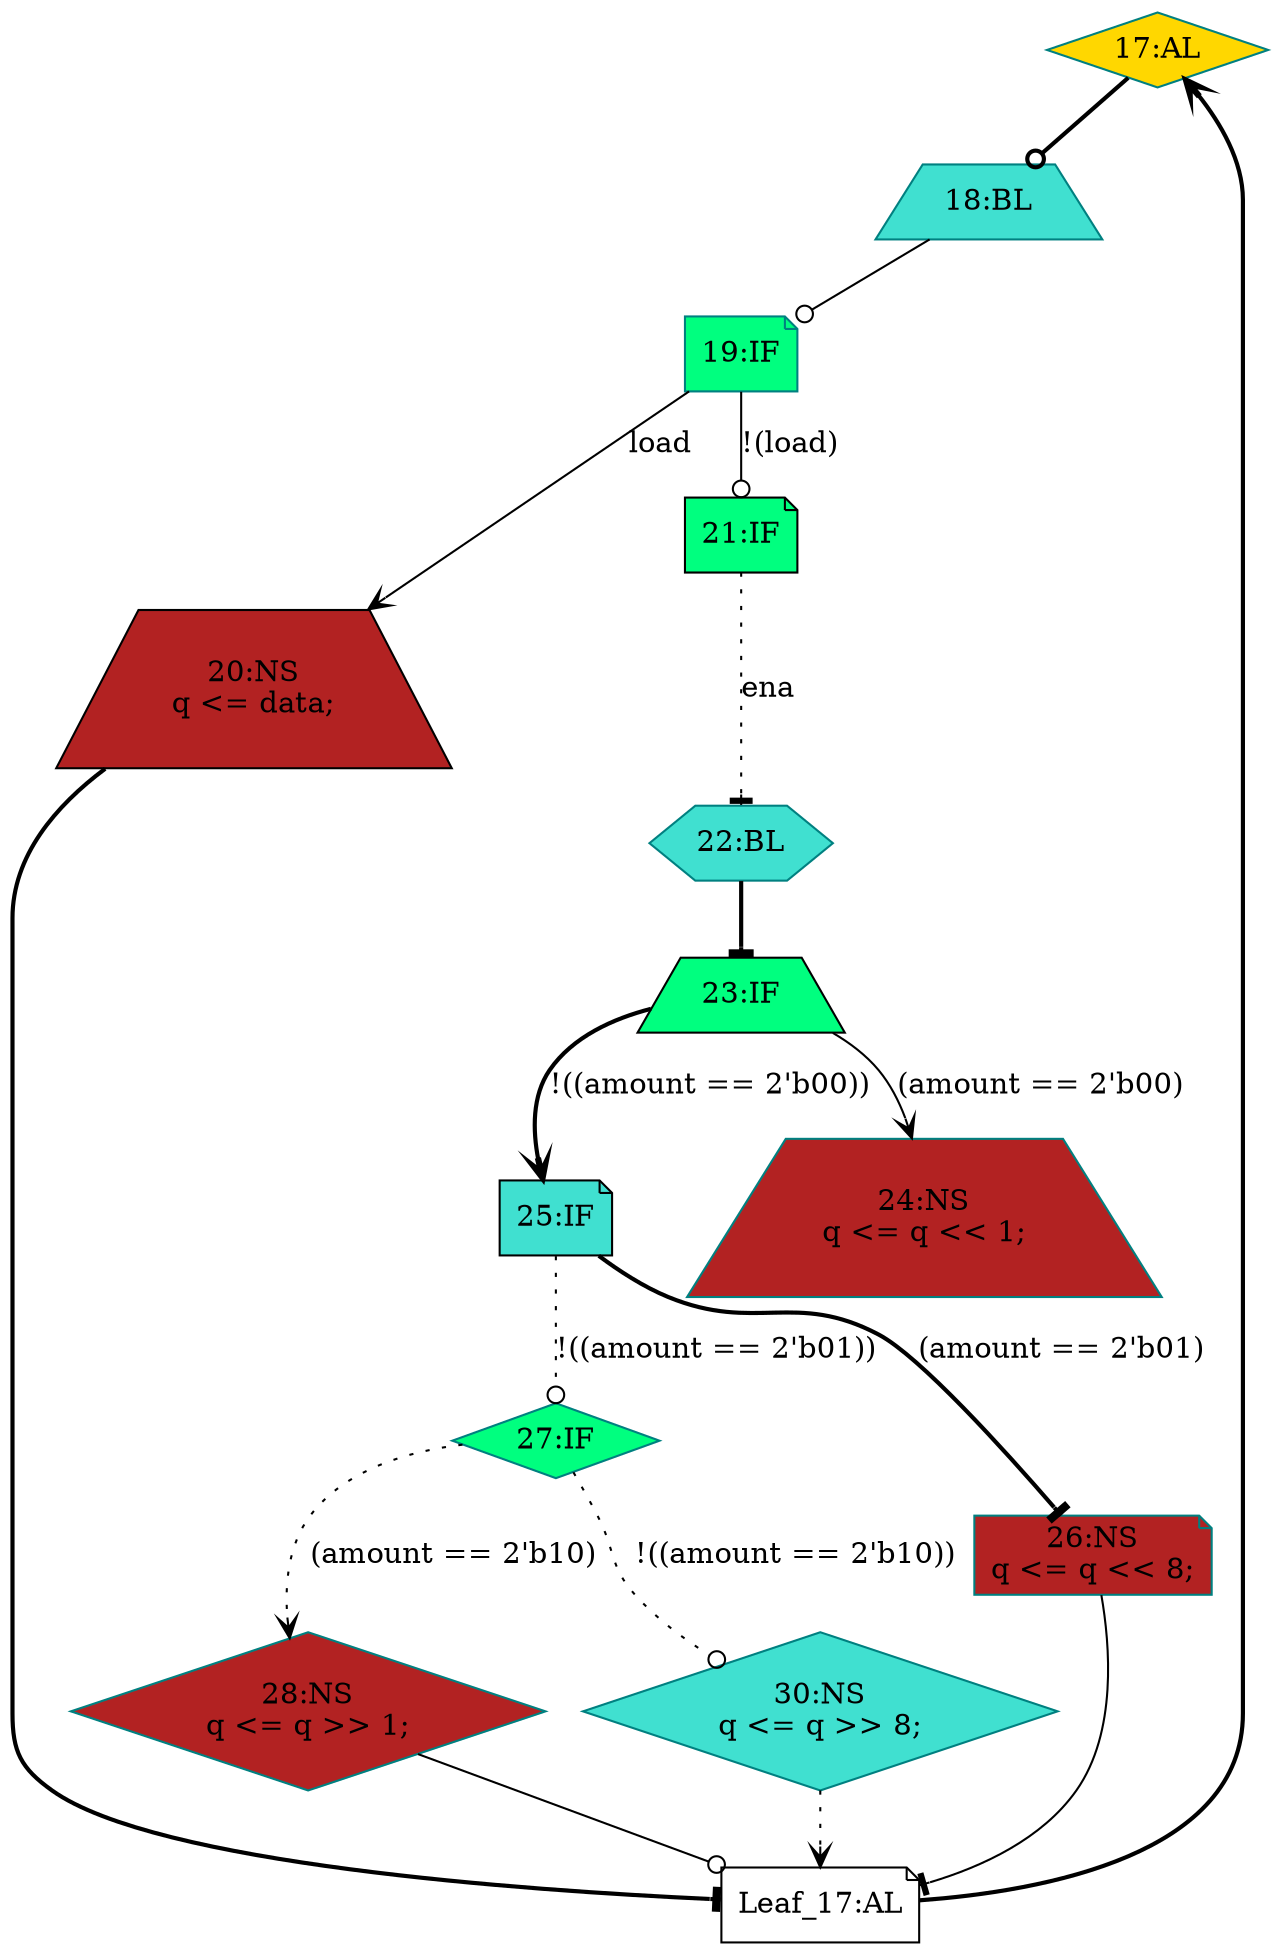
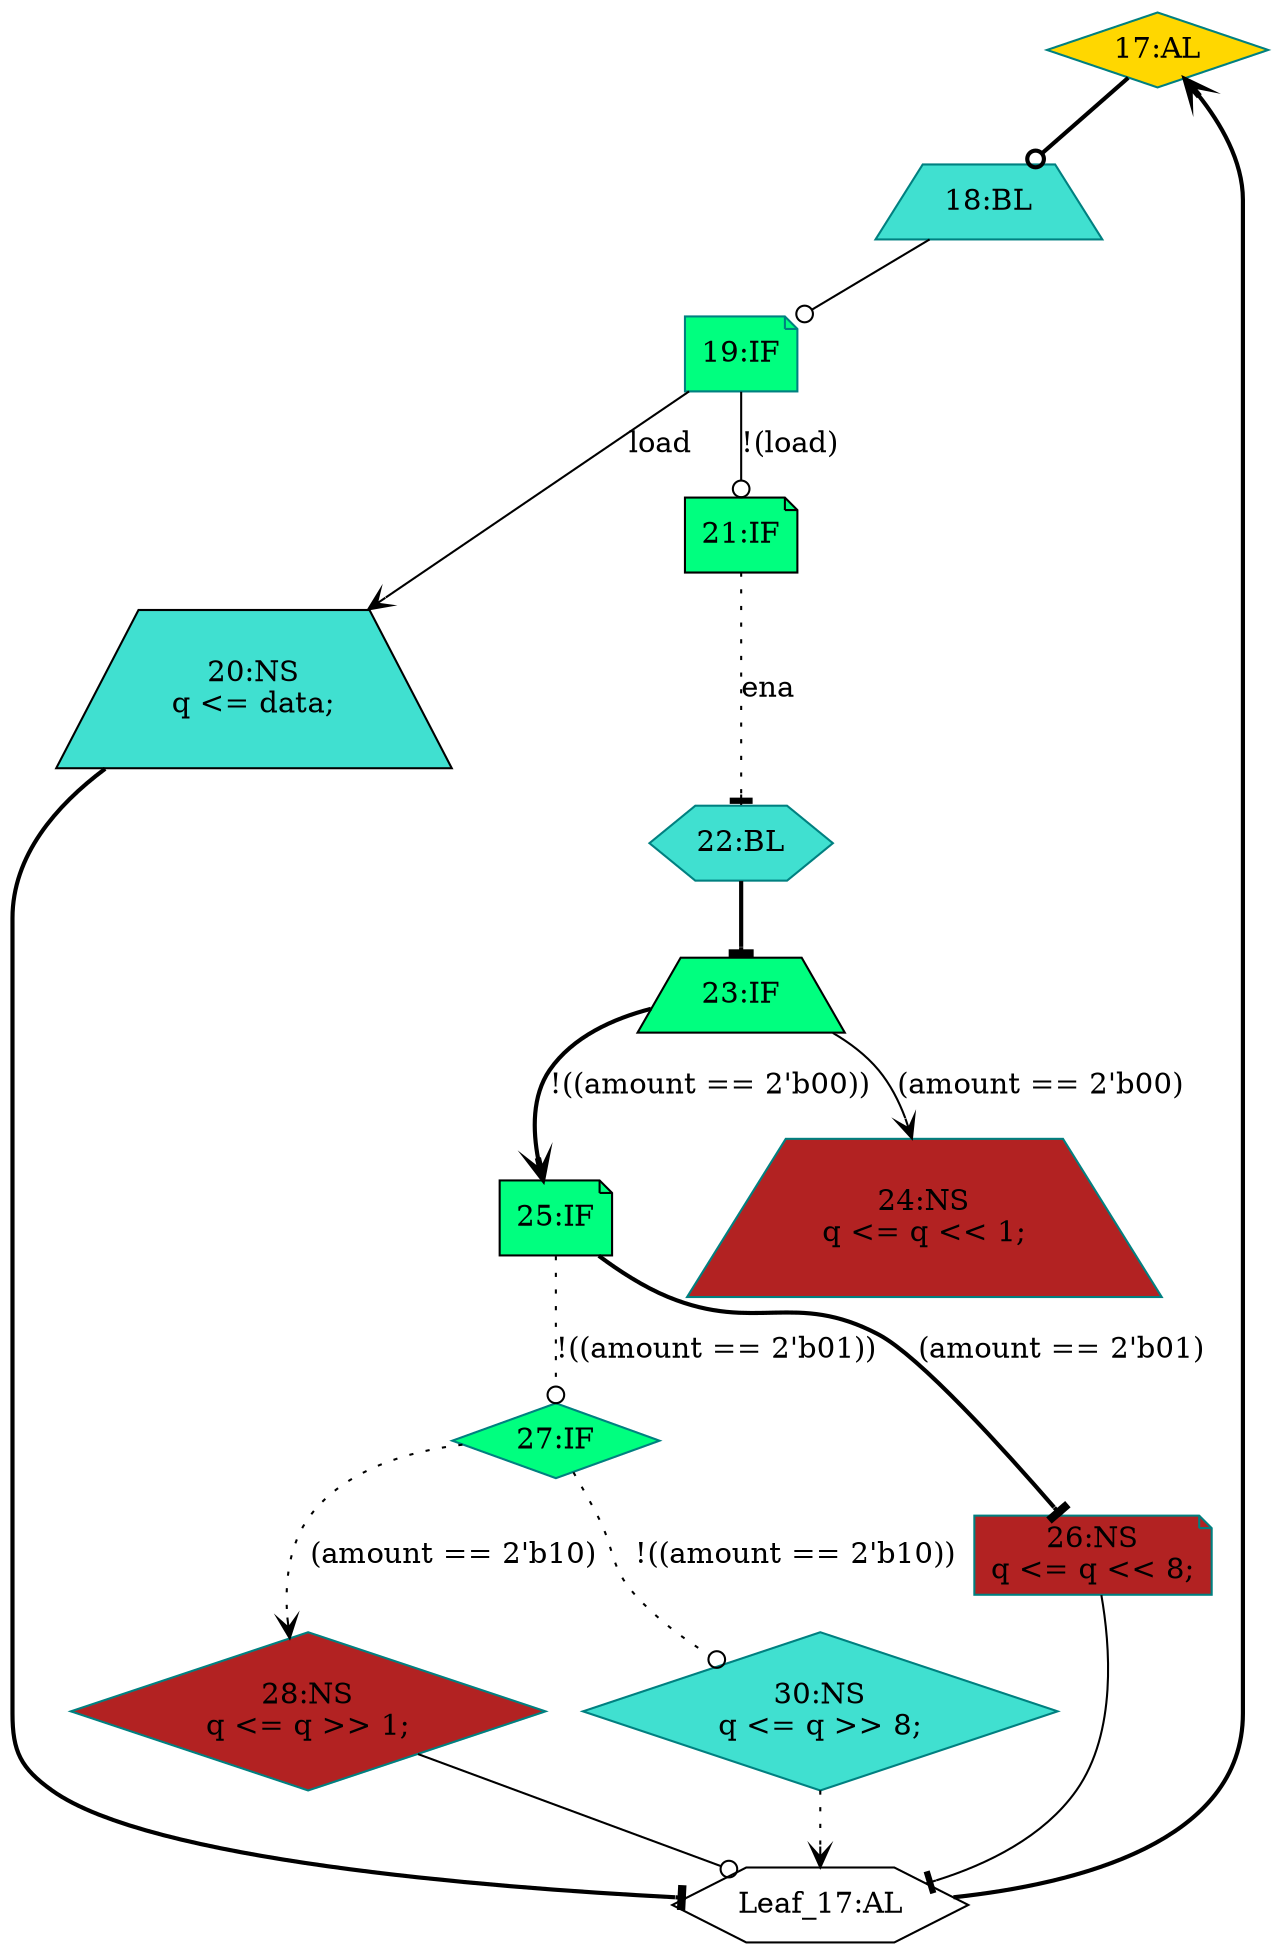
(254, 689) -> (254, 689)
(556, 1218) -> (556, 1218)
(820, 1905) -> (820, 1905)
